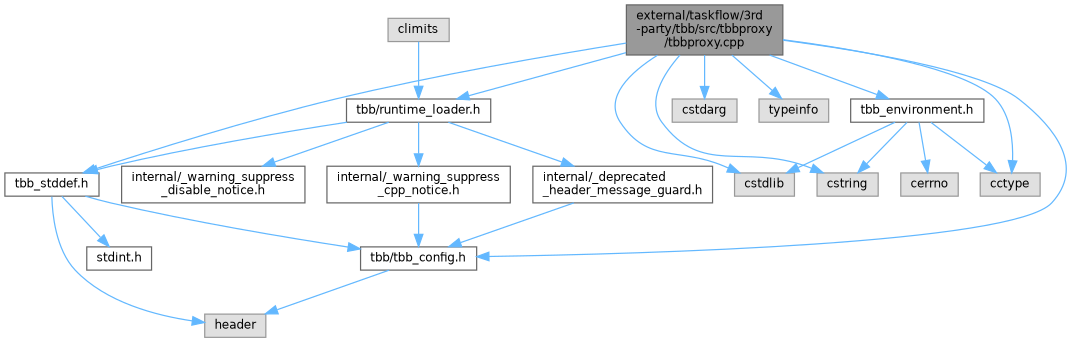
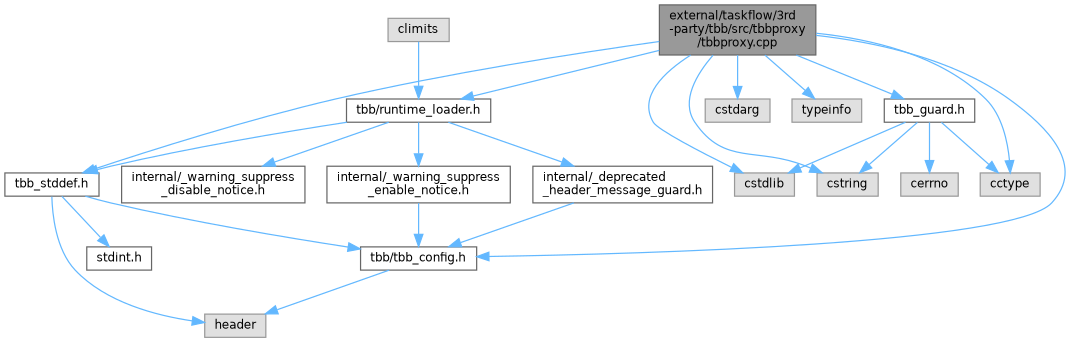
(917, 111) -> (930, 111)
(419, 185) -> (419, 185)
